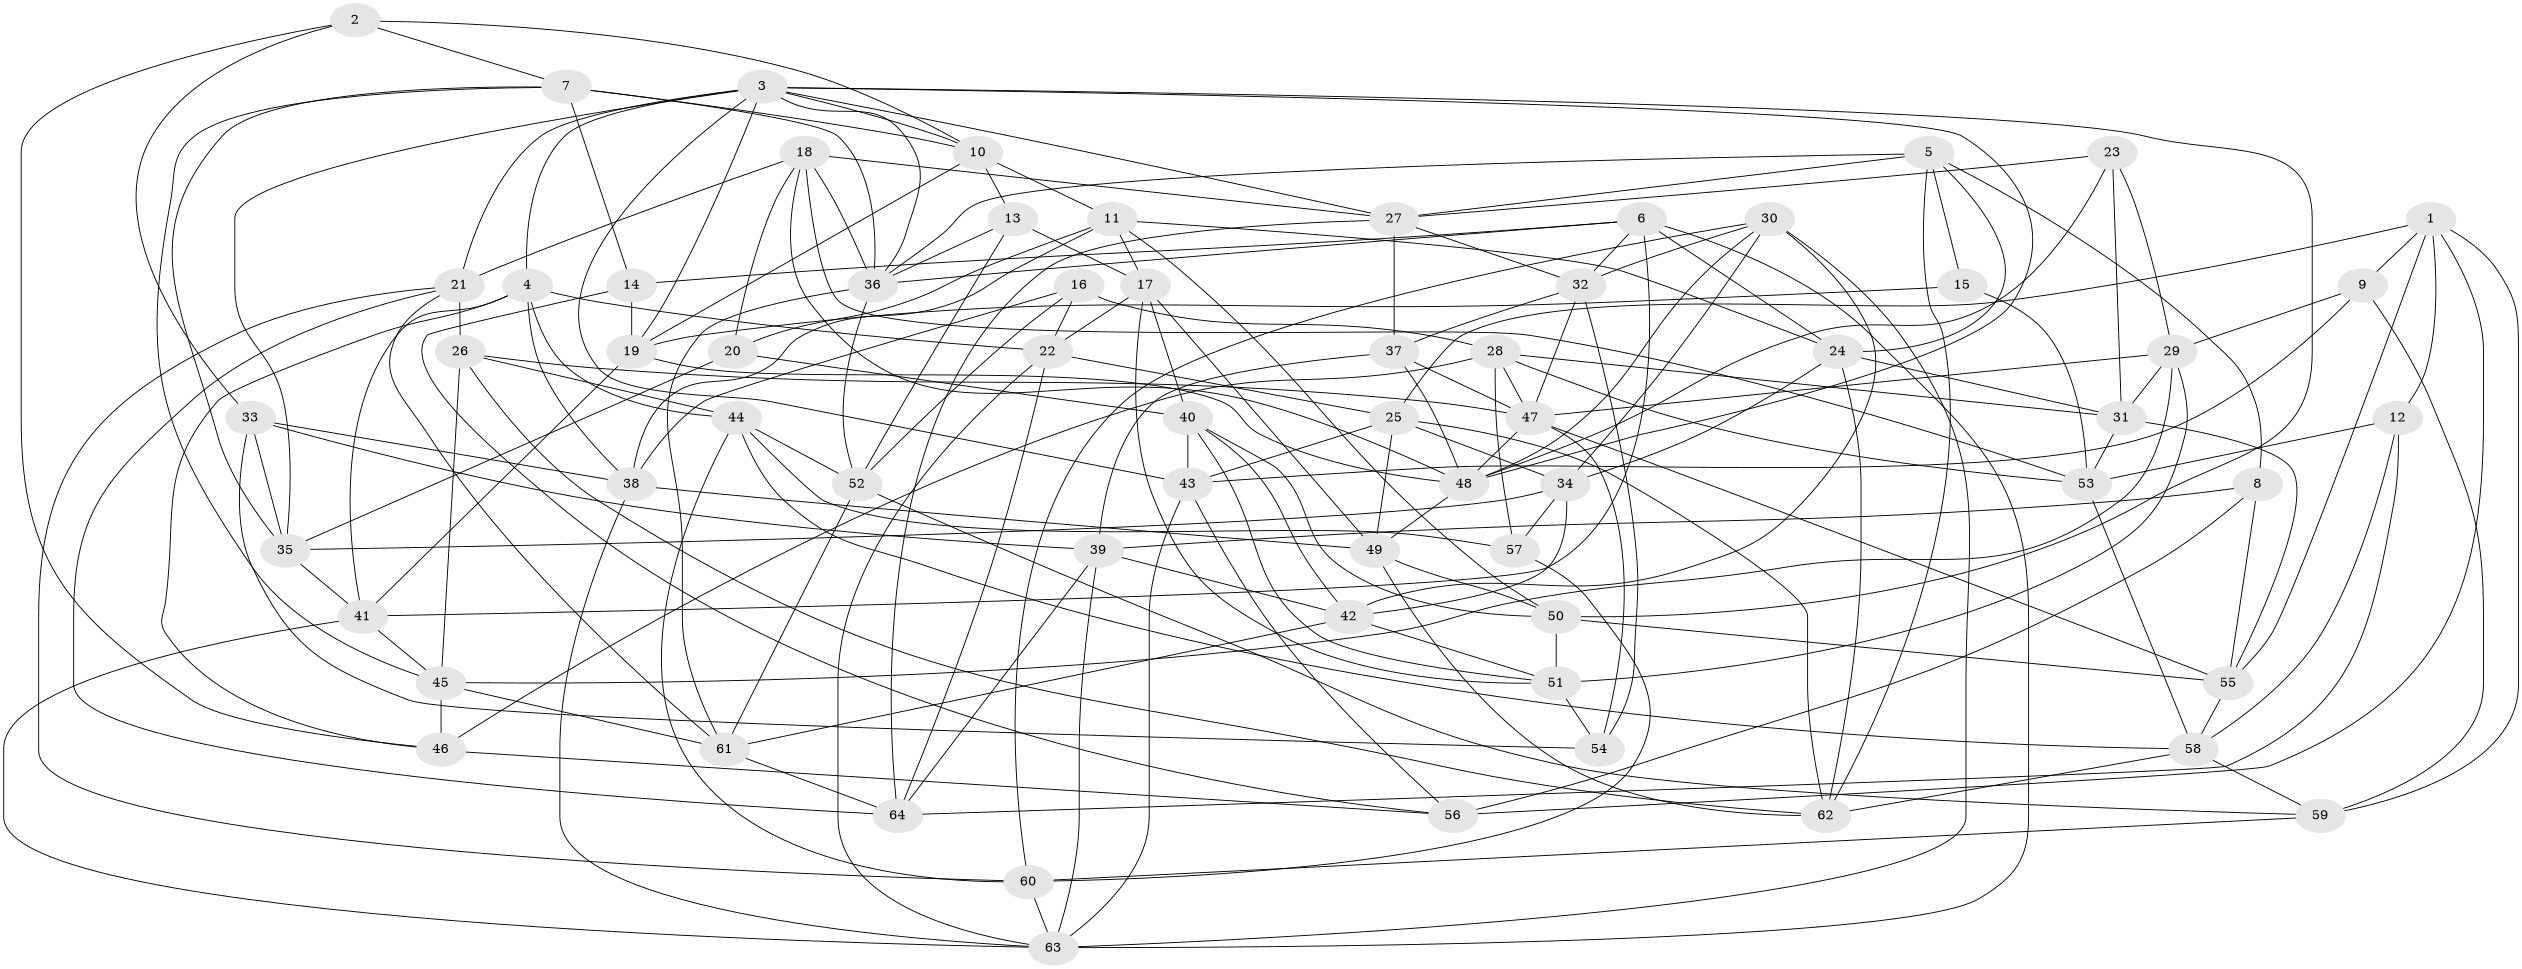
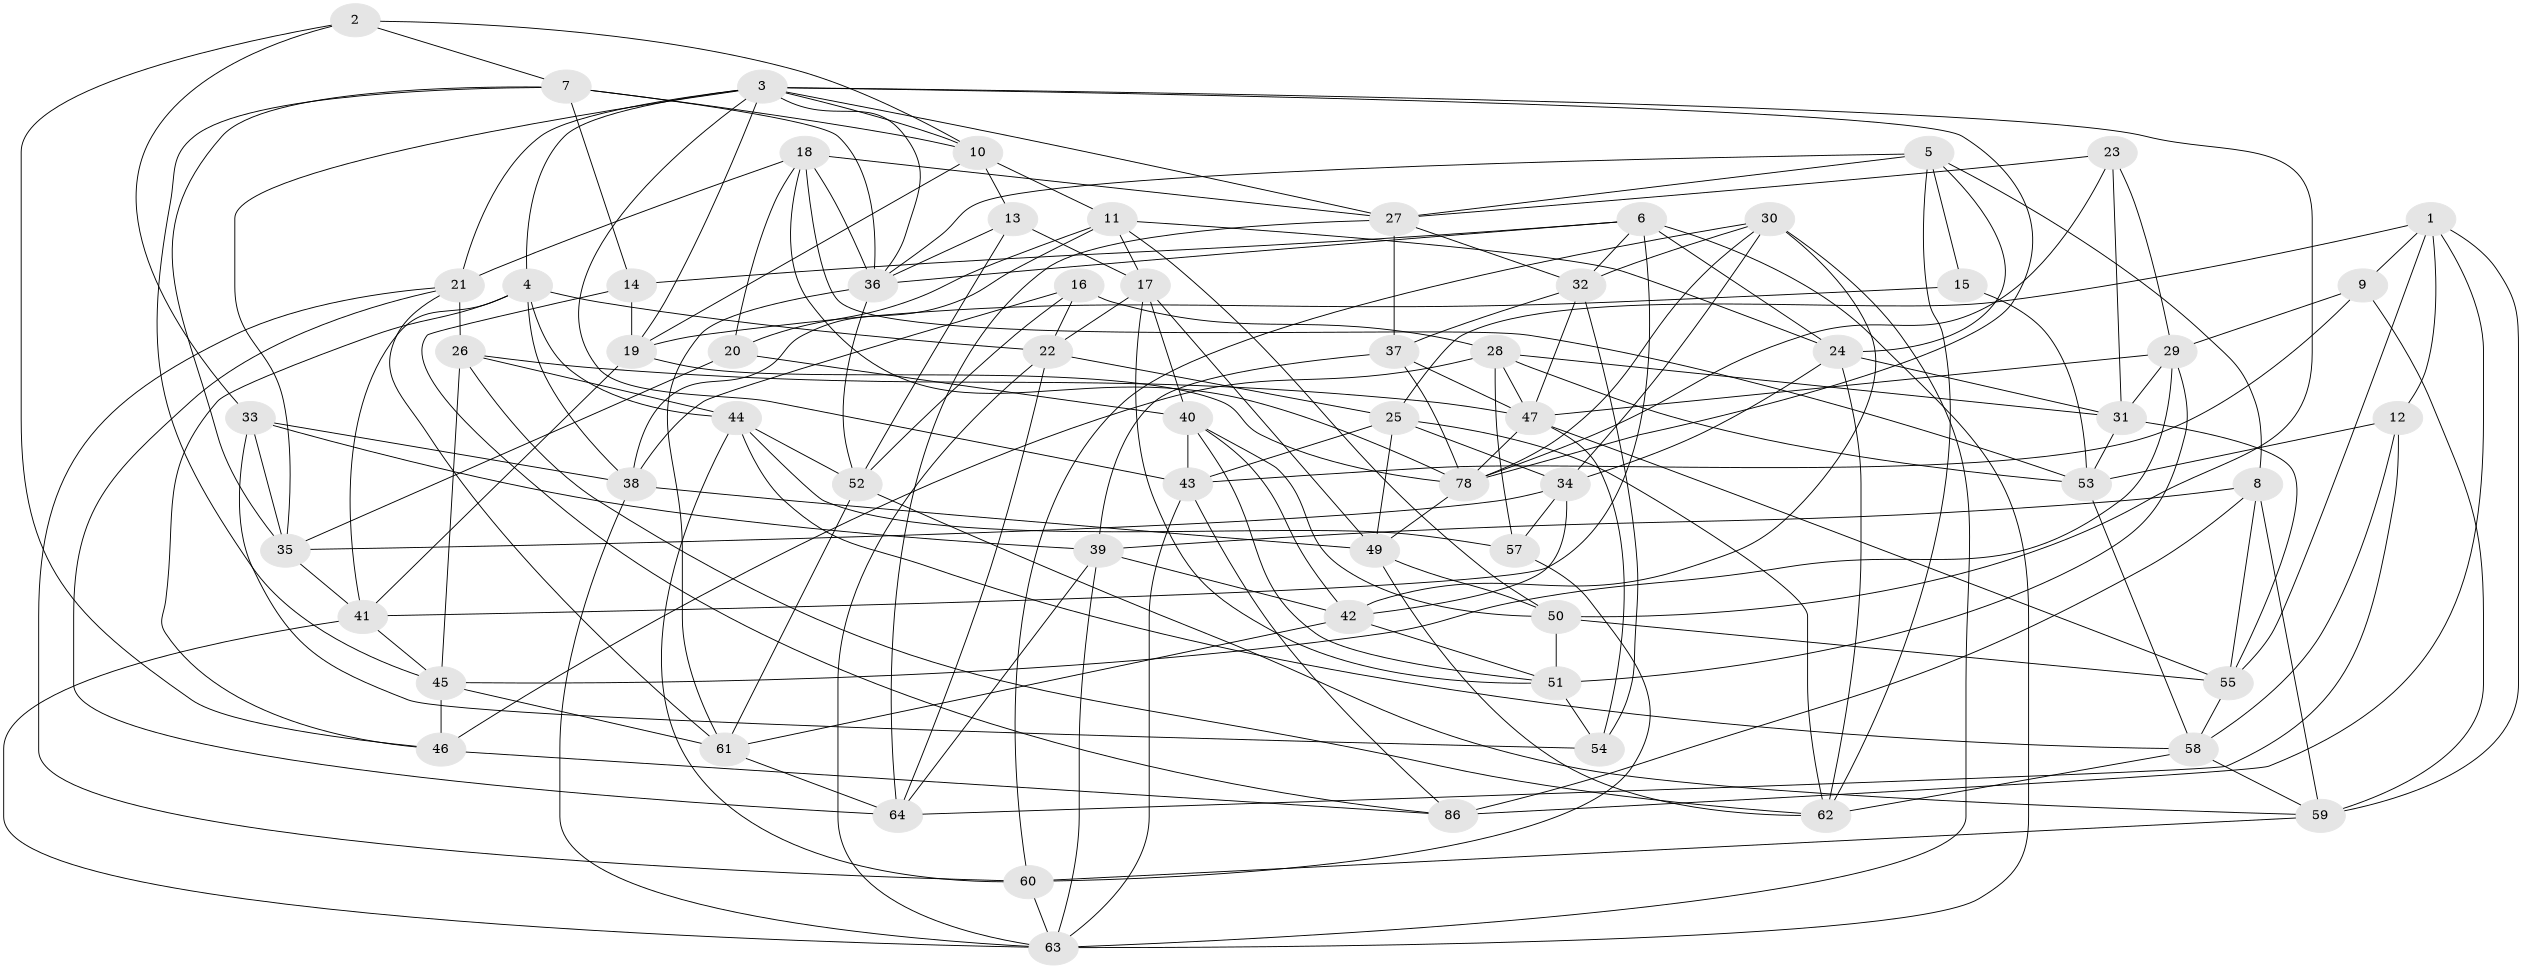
(1464, 484) -> (1464, 484)
none -> (2289, 650)
(1453, 816) -> (1453, 816)
